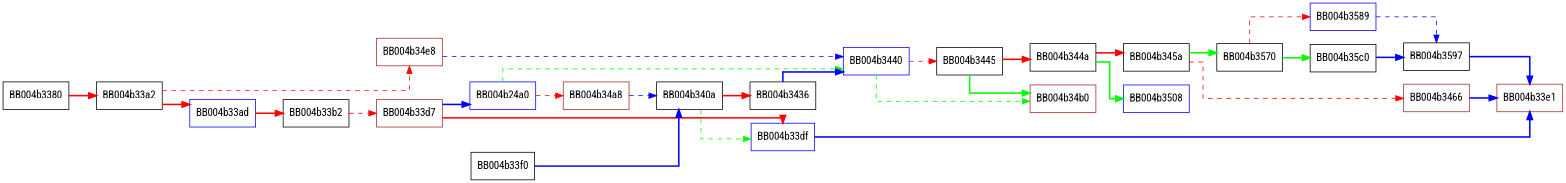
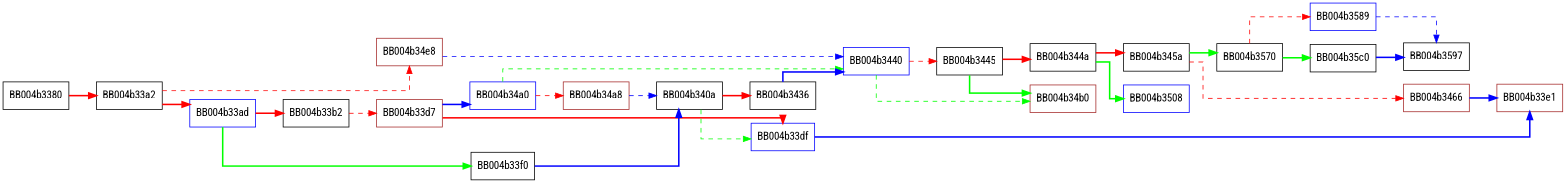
(1509, 57) -> none
(503, 96) -> (503, 96)
none -> (324, 166)
